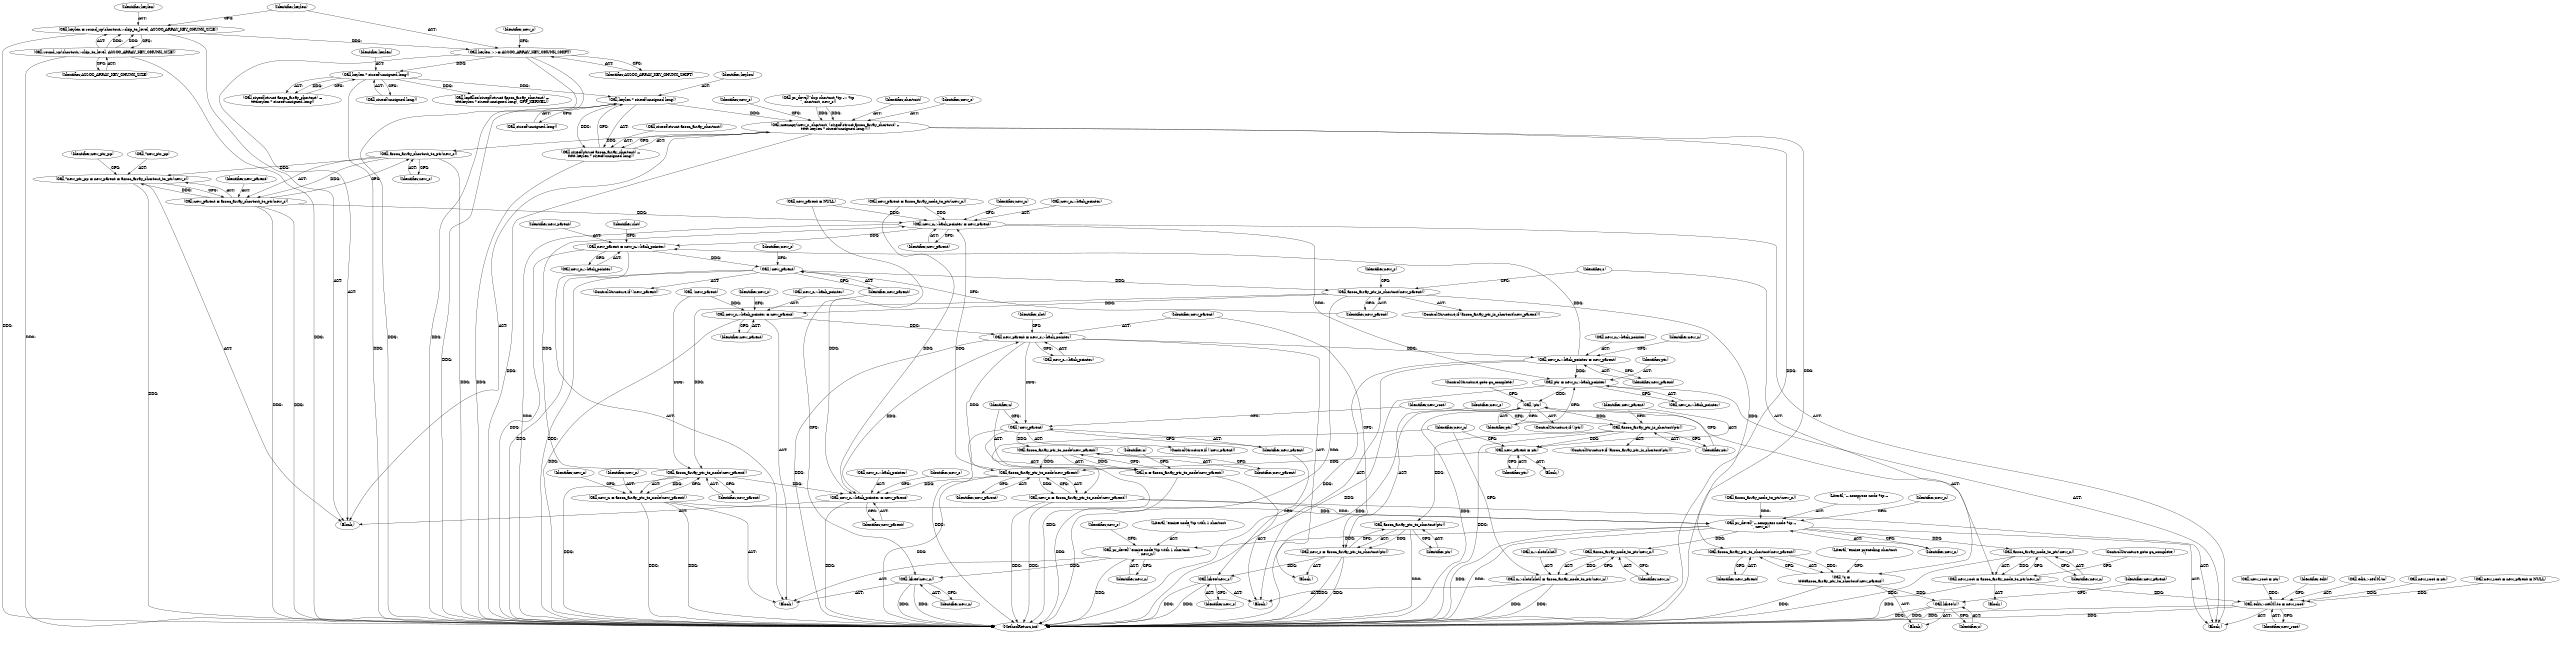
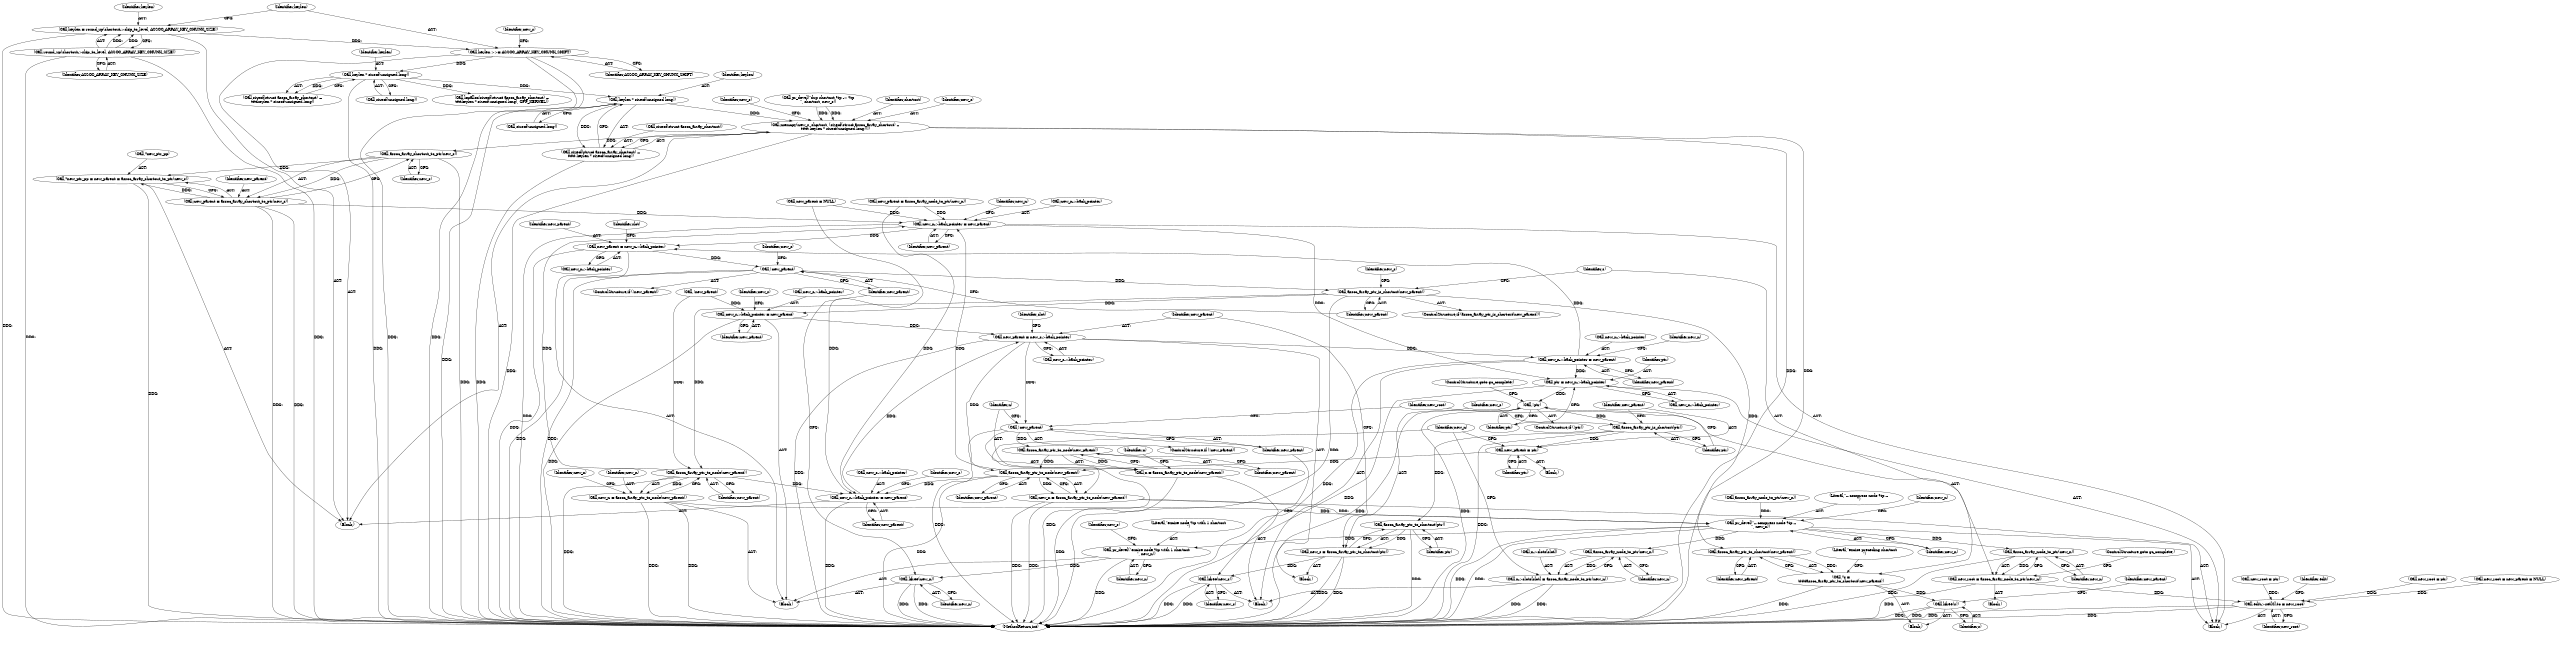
(92, 154) -> none
(1621, 450) -> none
(2367, 580) -> none
